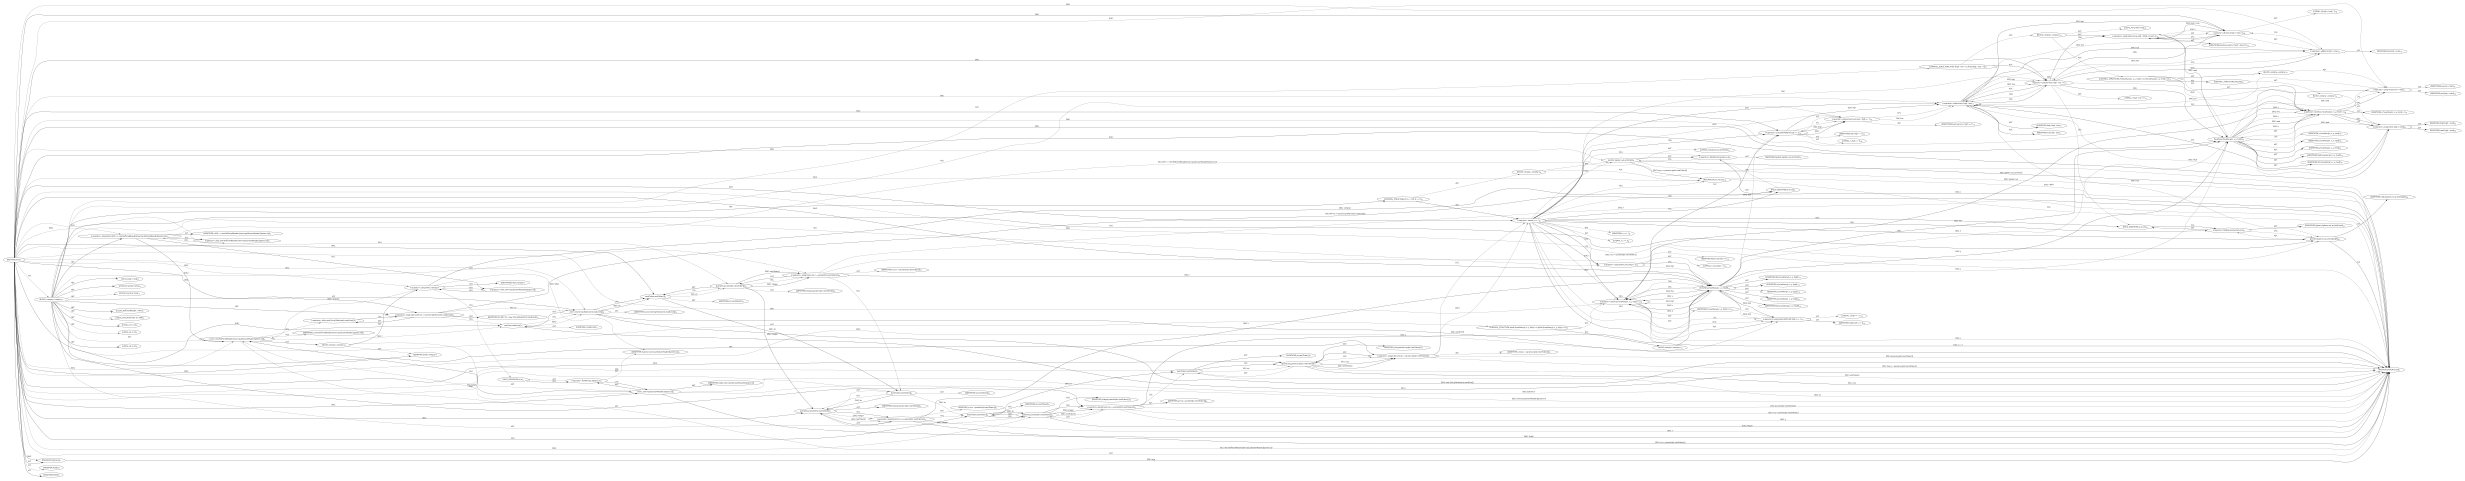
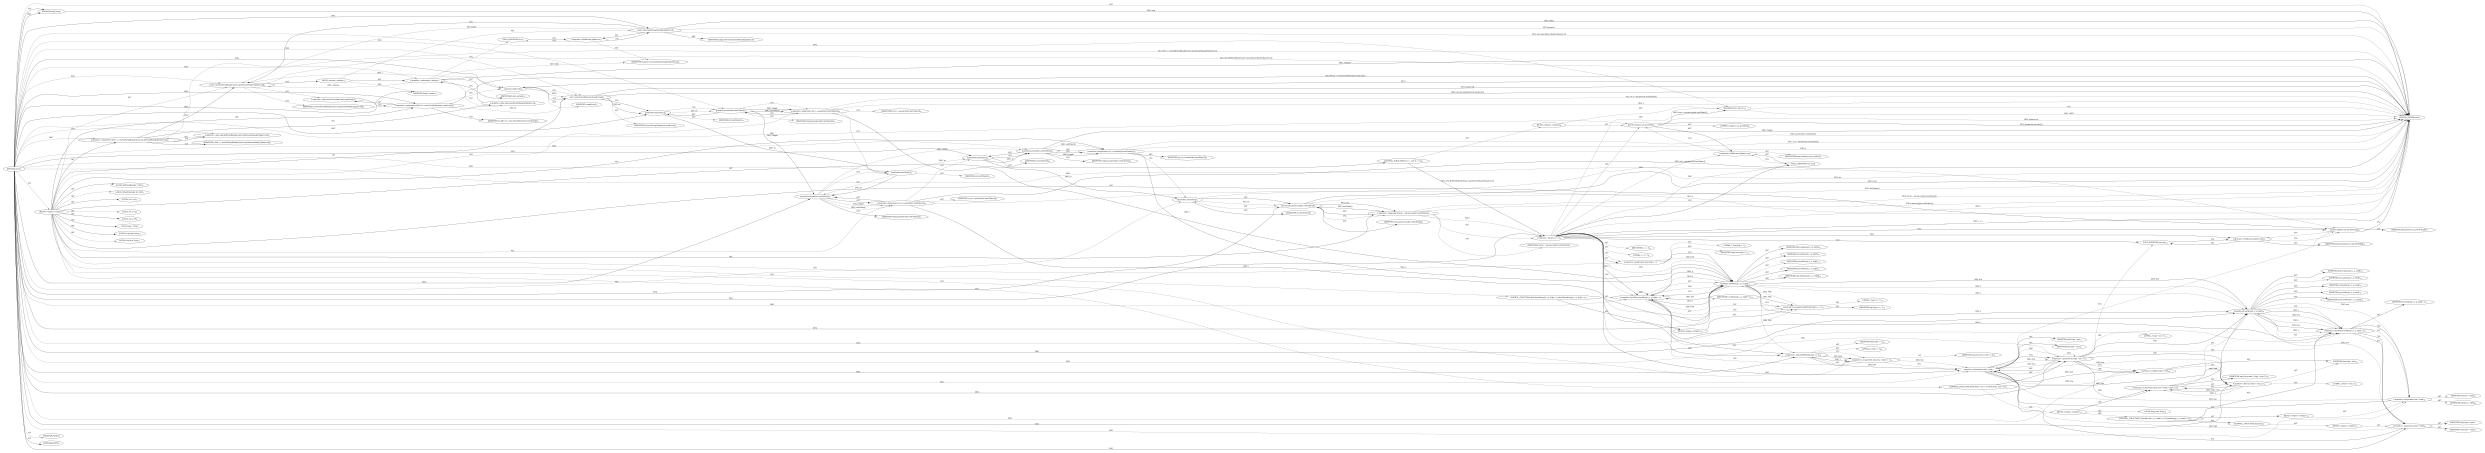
(2274, 43) -> (2301, 374)
(1457, 205) -> (1467, 181)
